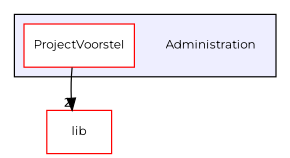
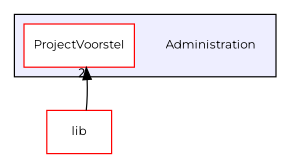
(71, 84) -> (87, 95)
